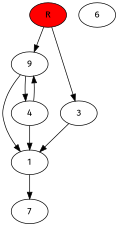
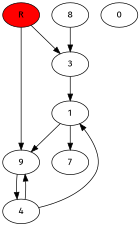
none -> (70, 15)
(97, 15) -> (119, 15)
(3, 110) -> (48, 135)
